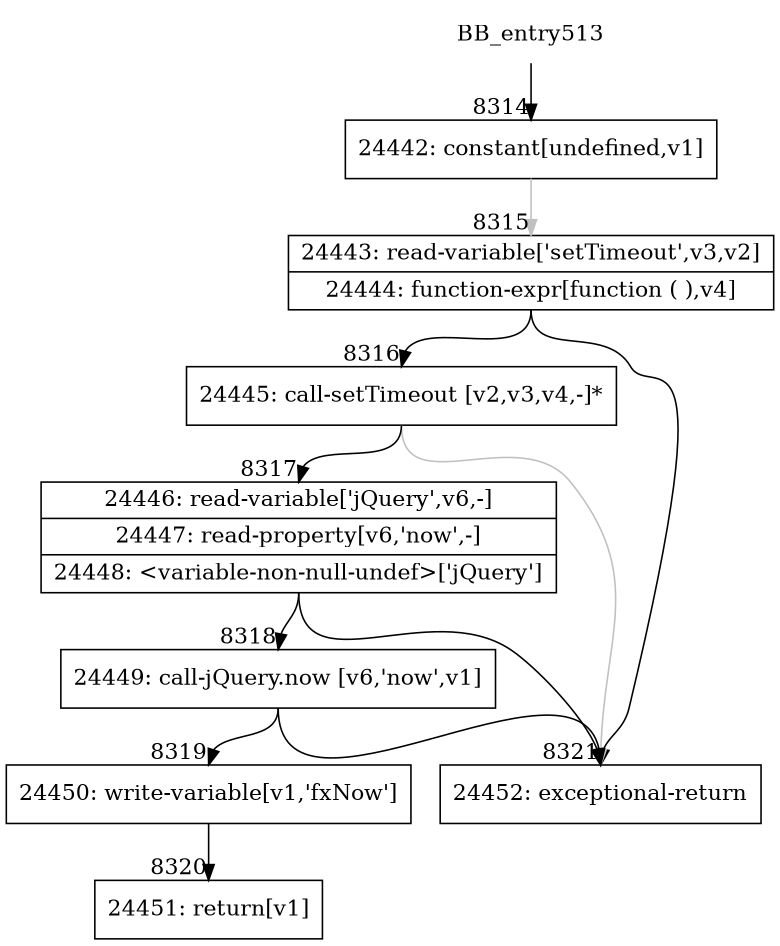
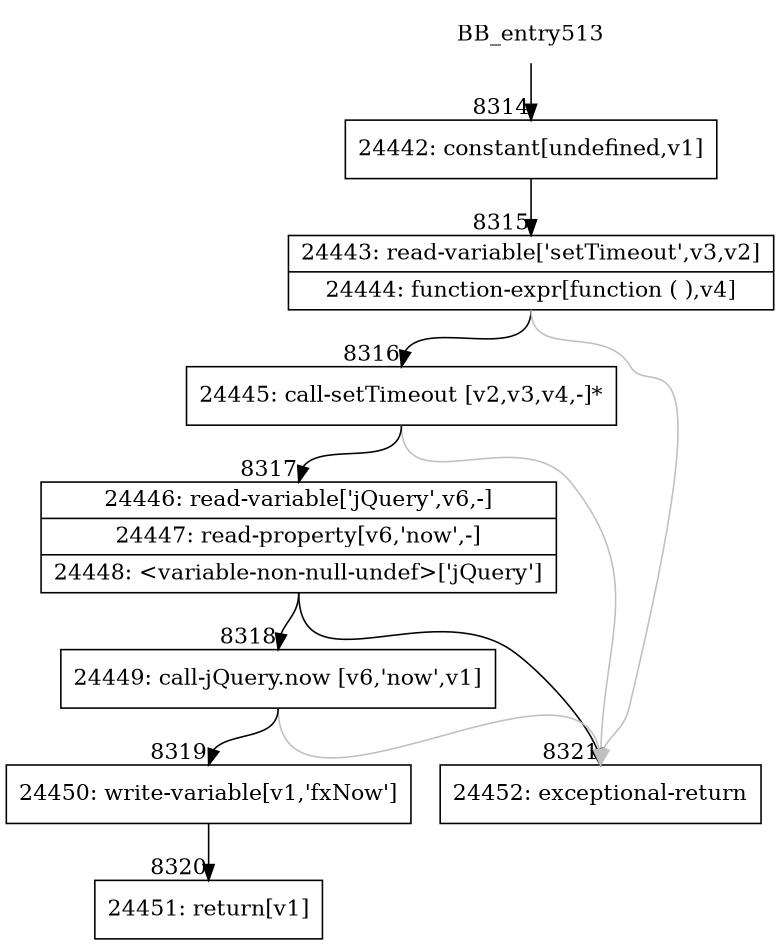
(531, 199) -> (531, 199)
(673, 489) -> (673, 489)
(432, 739) -> (432, 739)
